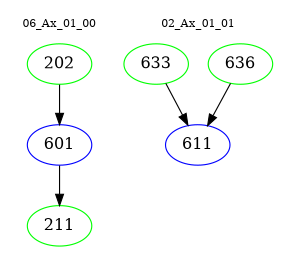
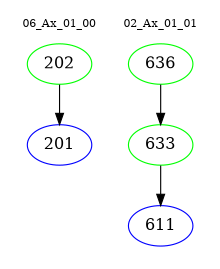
(222, 99) -> (161, 99)
(60, 145) -> (60, 145)
(60, 226) -> none
